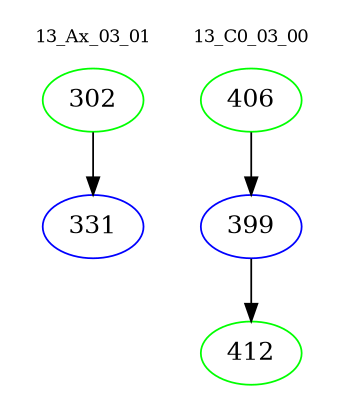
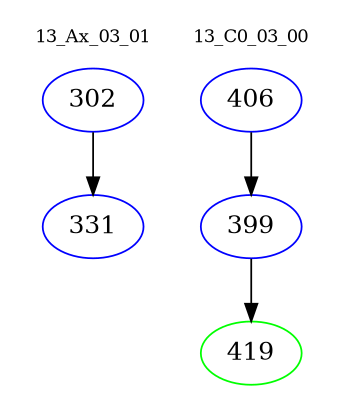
(93, 100) -> (93, 100)
(251, 100) -> (251, 100)
(251, 353) -> (251, 353)
